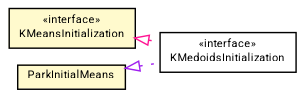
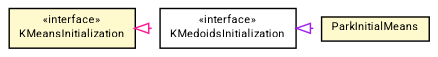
(150, 64) -> (316, 28)
